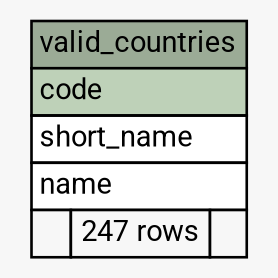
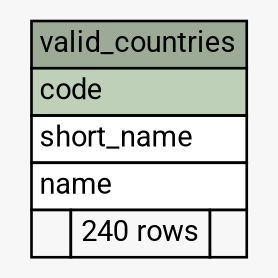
(142, 232) -> (142, 232)
